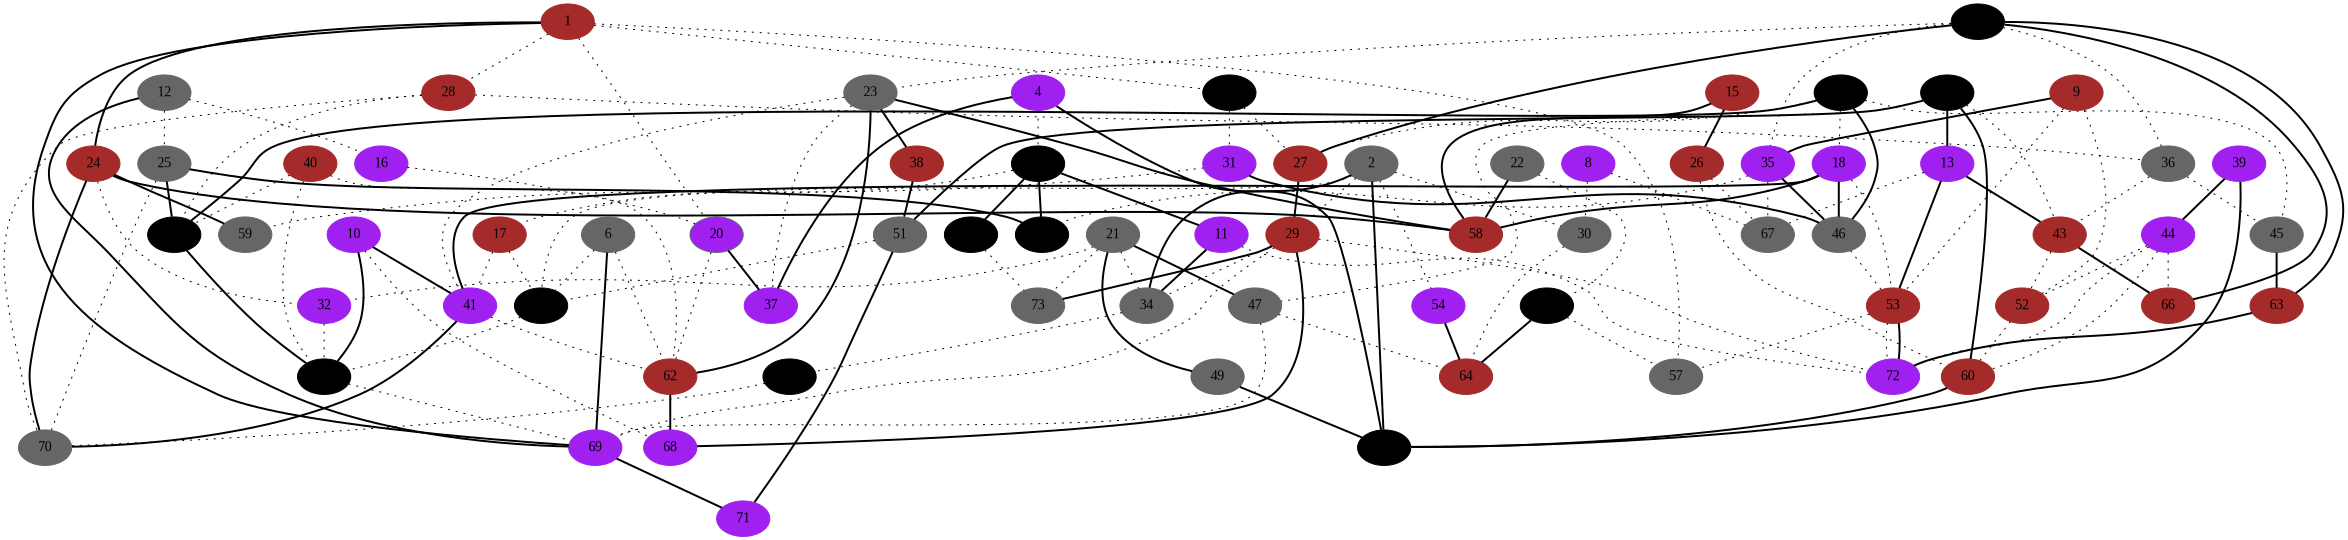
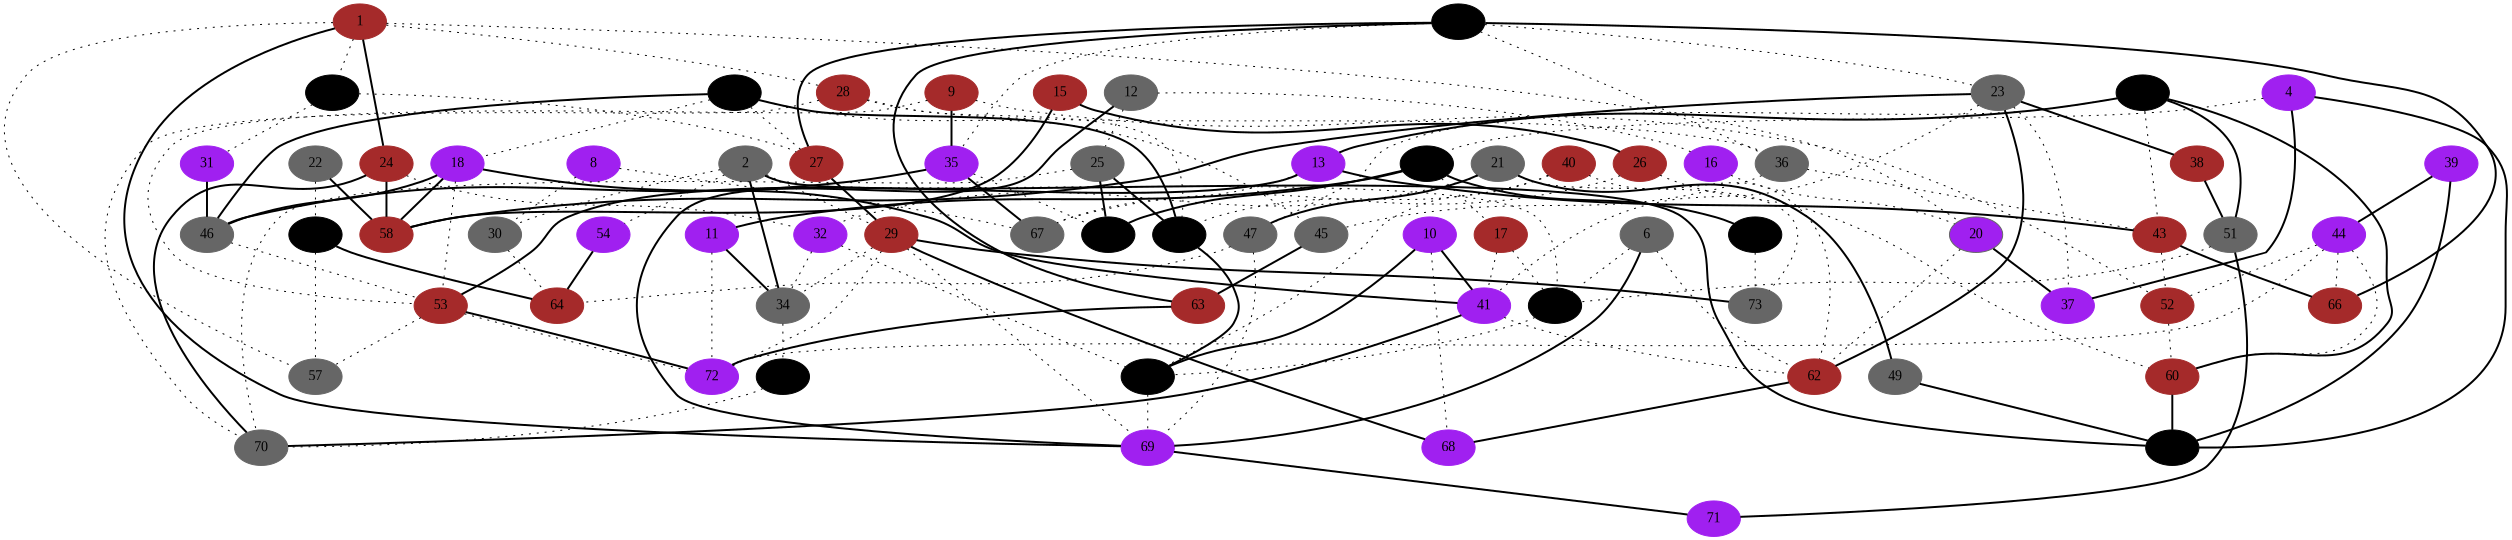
(1768, 199) -> (1002, 206)
(245, 235) -> none
(1130, 270) -> (802, 270)
